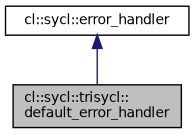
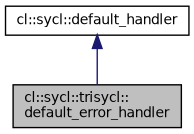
(97, 21) -> (97, 21)
